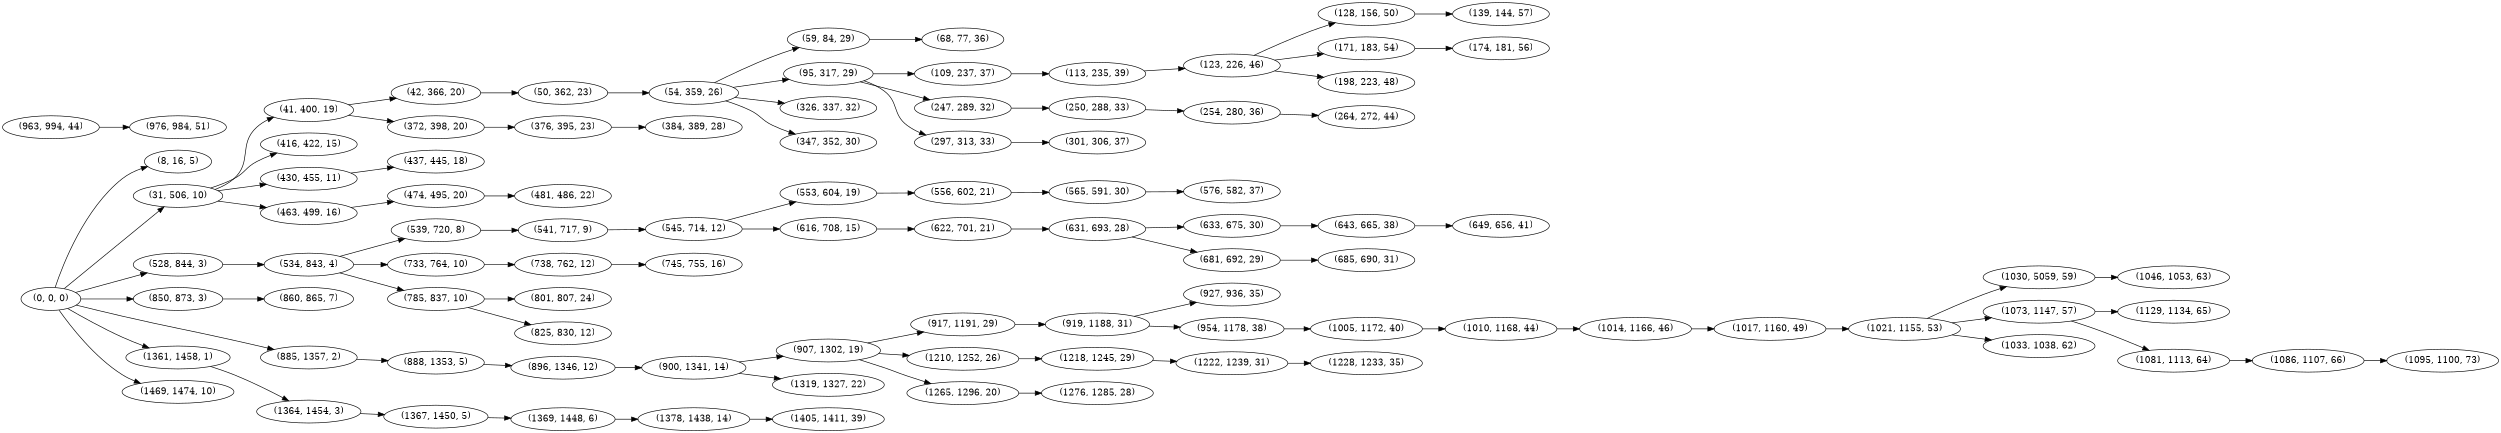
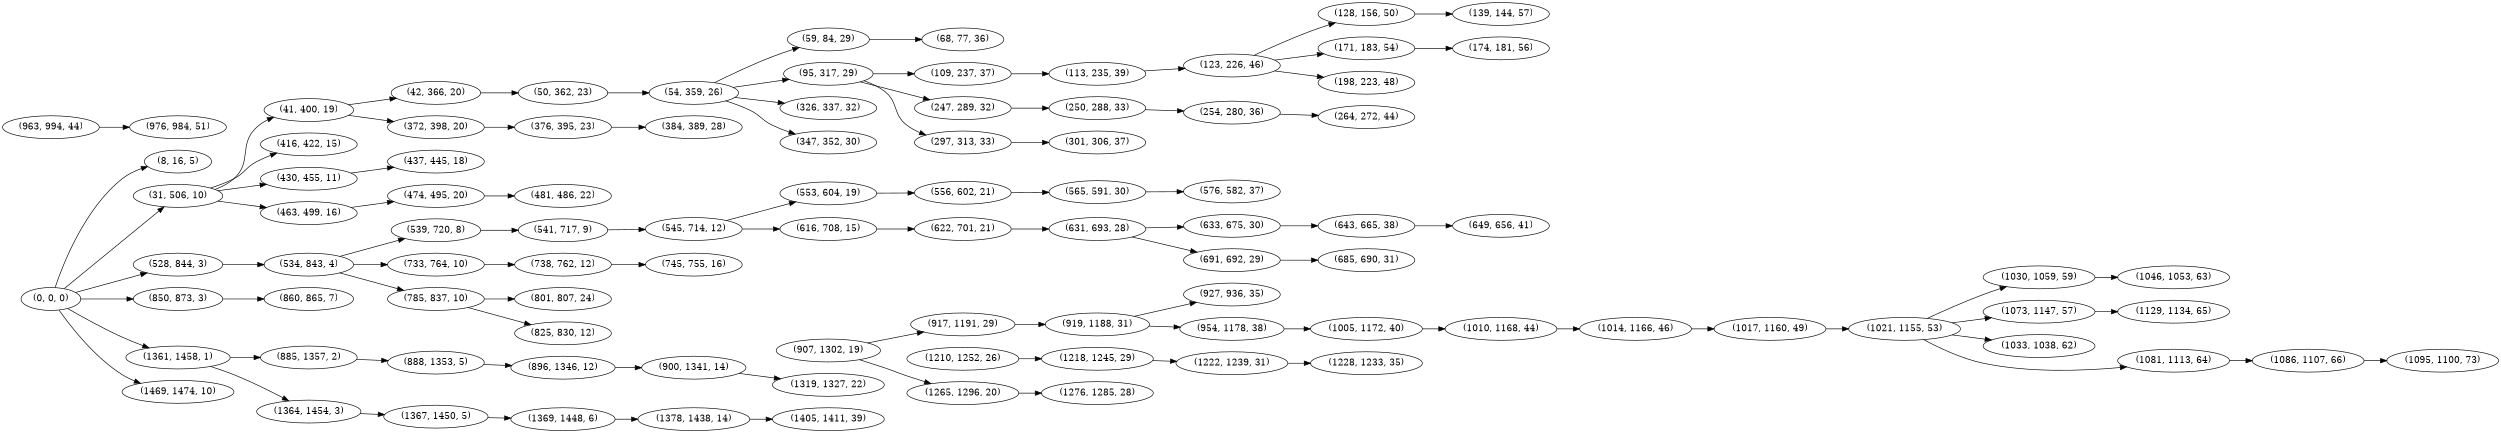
(1232, 260) -> (1232, 260)
(2039, 277) -> (2039, 277)
(172, 327) -> (242, 357)
(2108, 334) -> (2019, 368)
(891, 354) -> none
(758, 359) -> none
